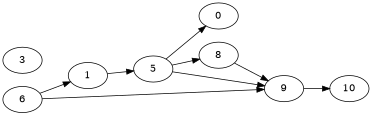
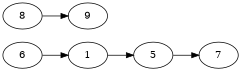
(219, 16) -> (219, 55)
(23, 60) -> none
(182, 63) -> none
(215, 78) -> none
(349, 89) -> none
(149, 94) -> none
